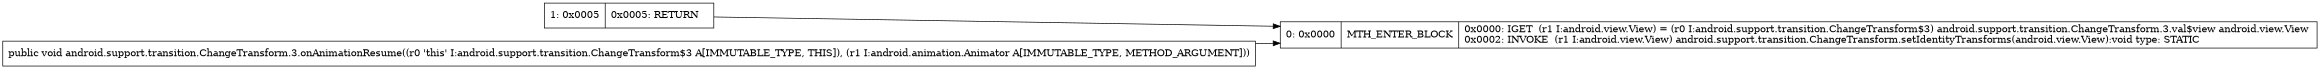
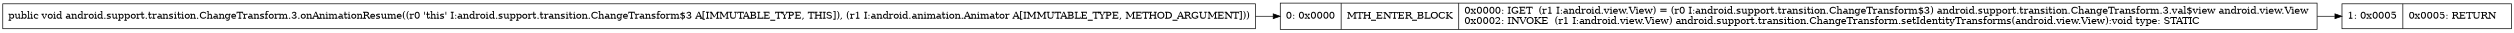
(994, 22) -> (2326, 16)
